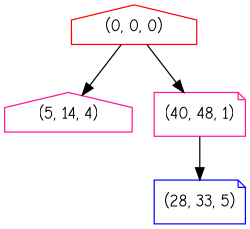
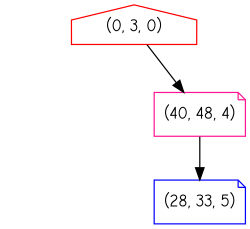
(134, 27) -> (134, 27)
(68, 114) -> none
(200, 114) -> (200, 114)
